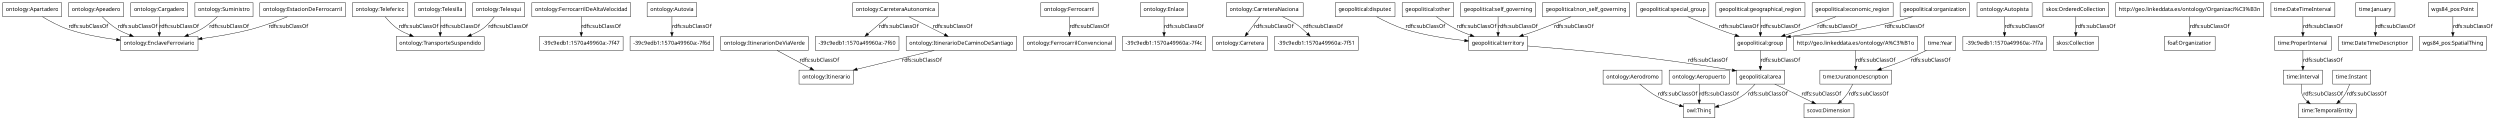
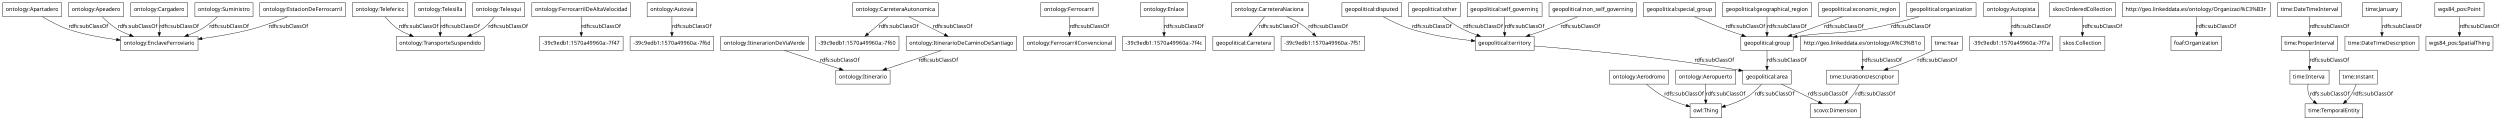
(1240, 43) -> (1243, 43)
